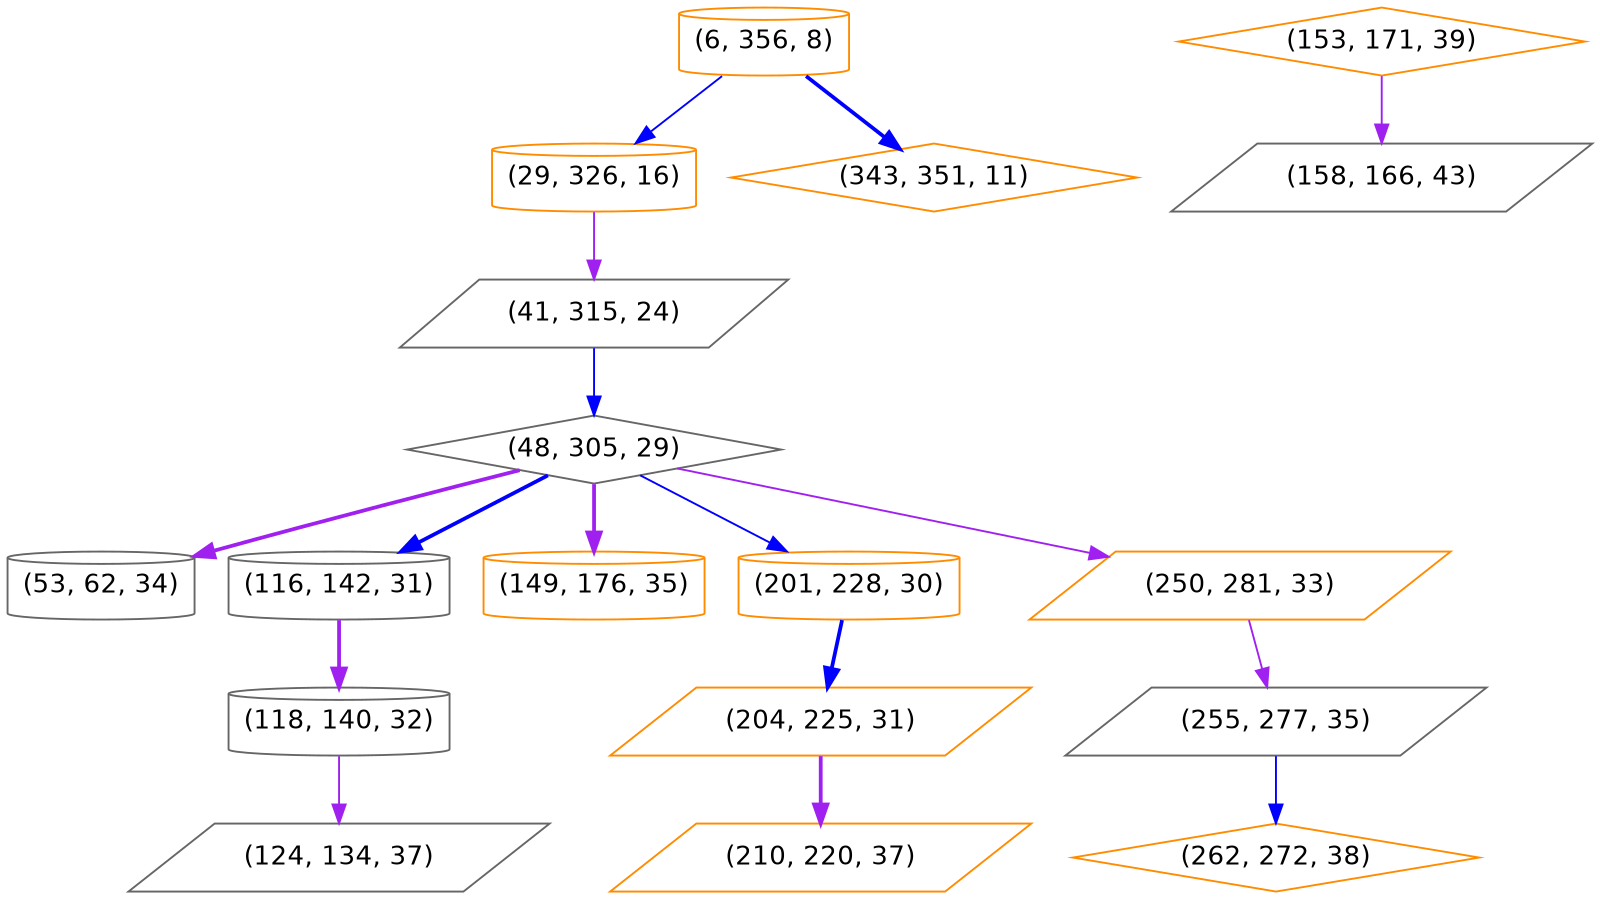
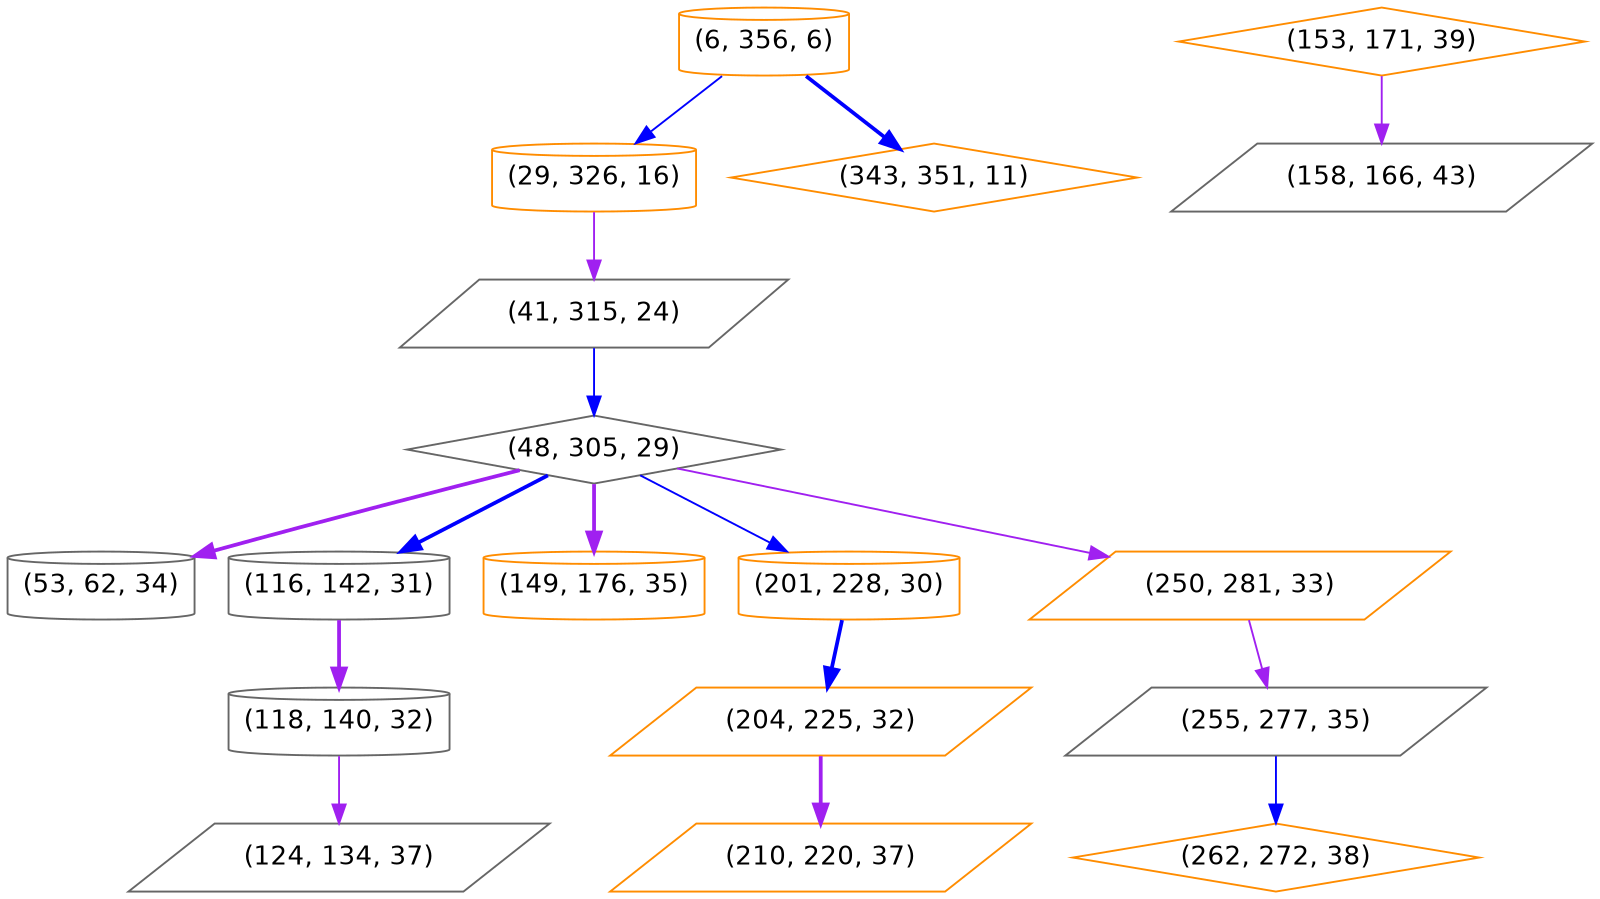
(764, 42) -> (764, 42)
(821, 722) -> (821, 722)
